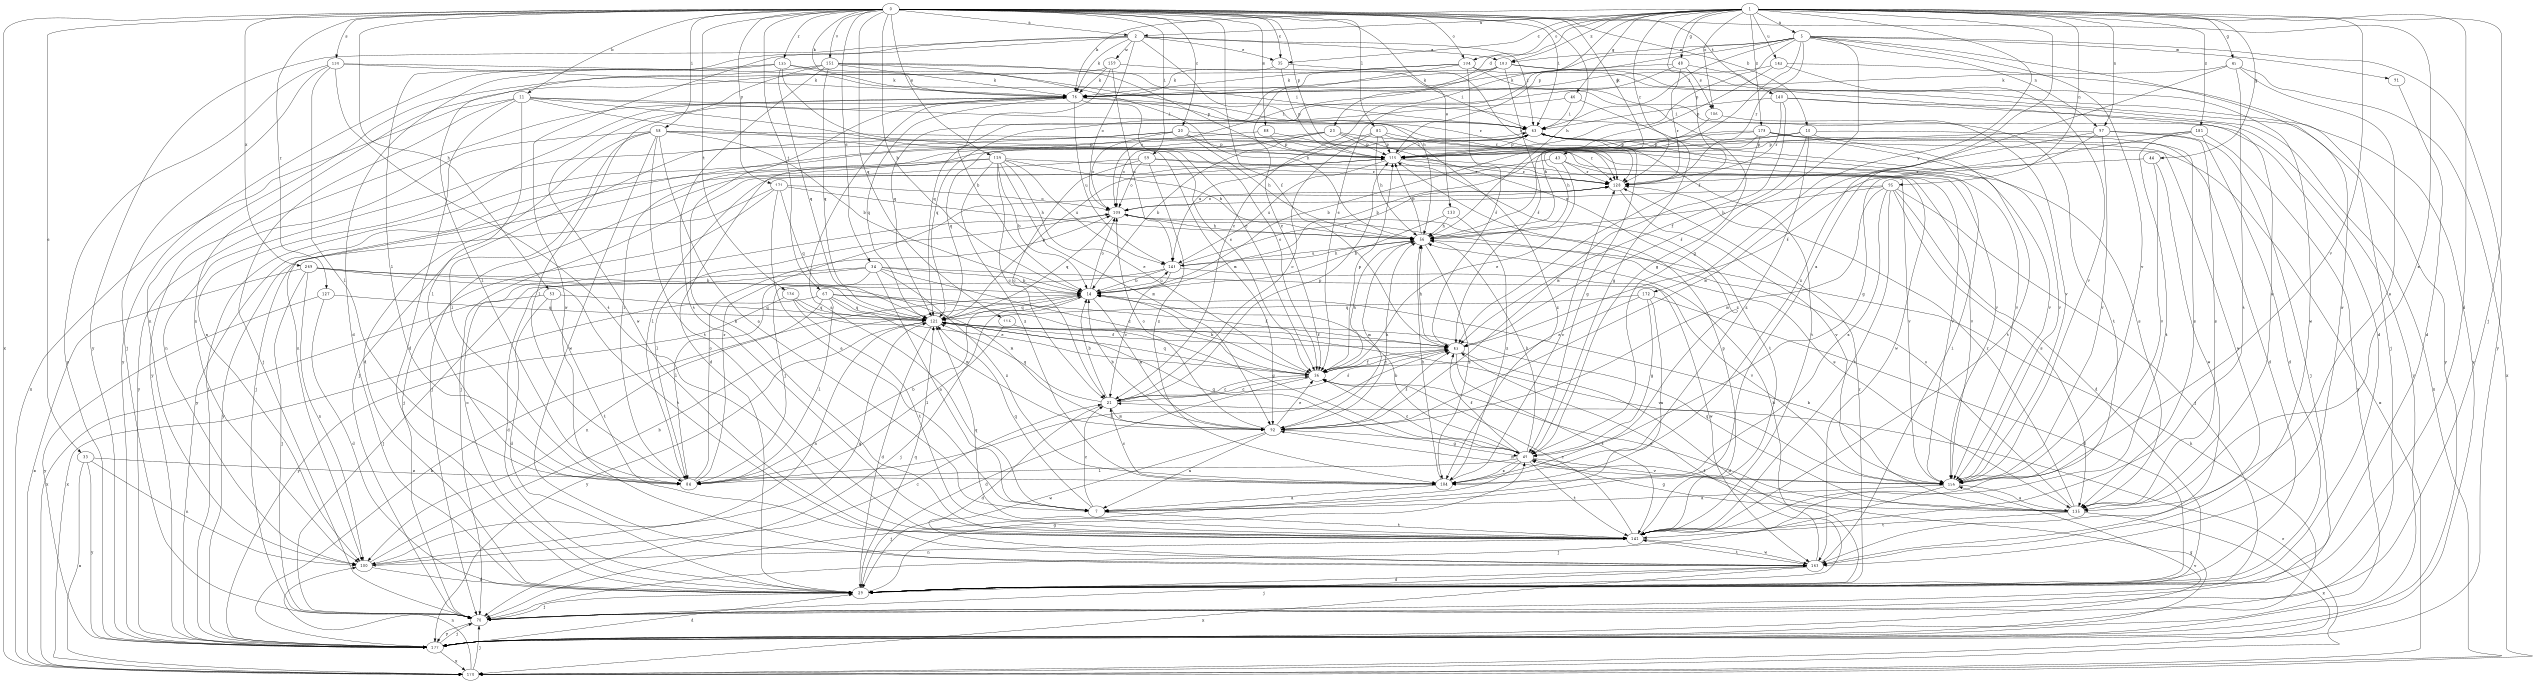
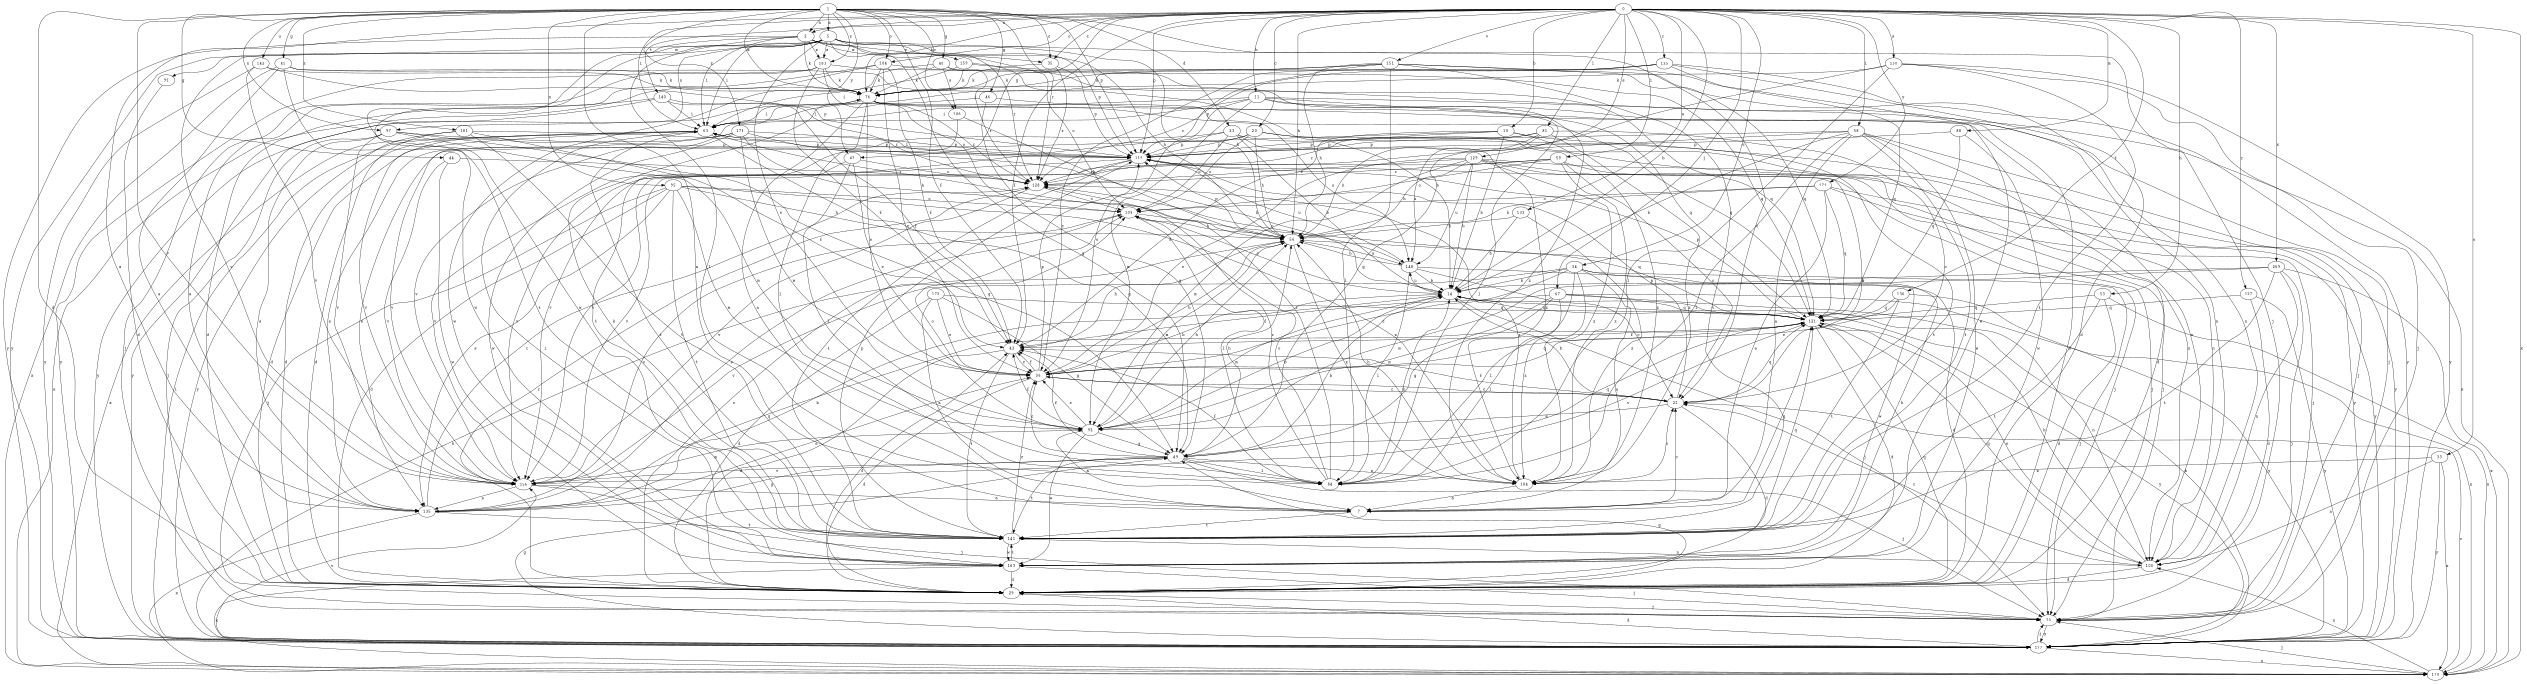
(1928, 150) -> (844, 83)
(1132, 170) -> none
(1007, 321) -> none
(785, 376) -> (1378, 376)
